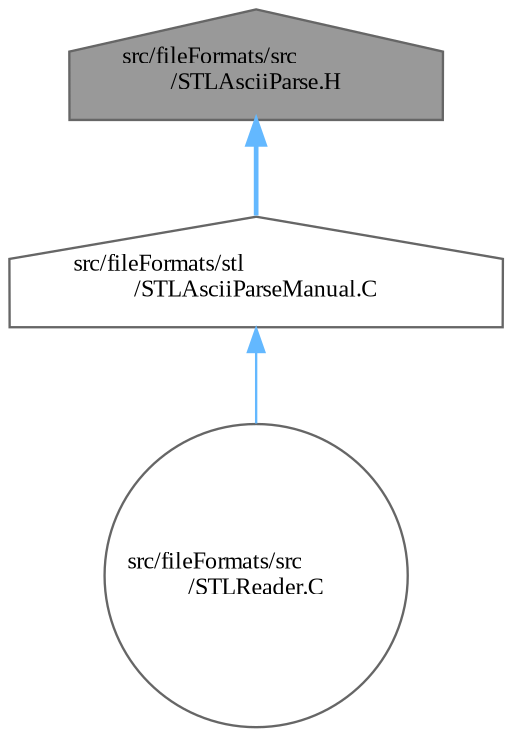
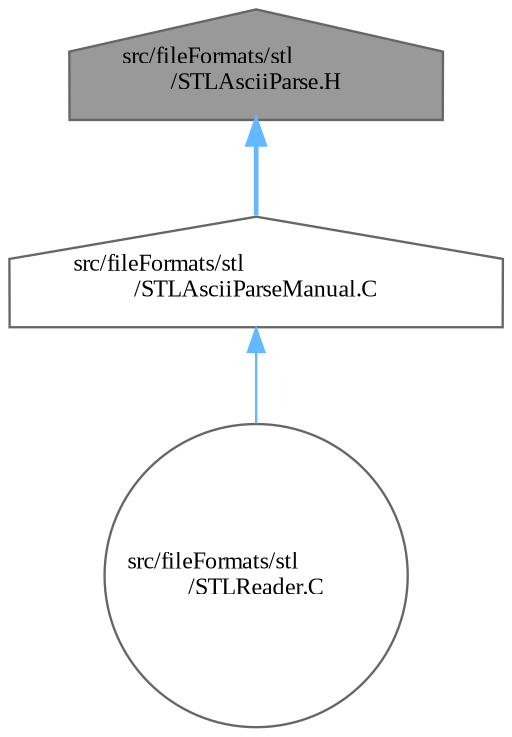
(256, 70) -> (256, 70)
(256, 576) -> (256, 576)
